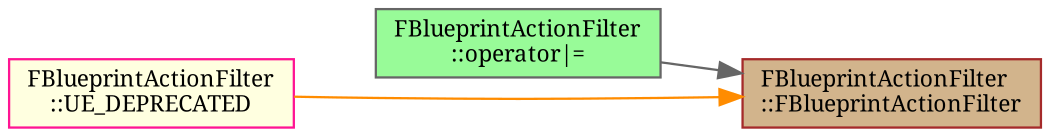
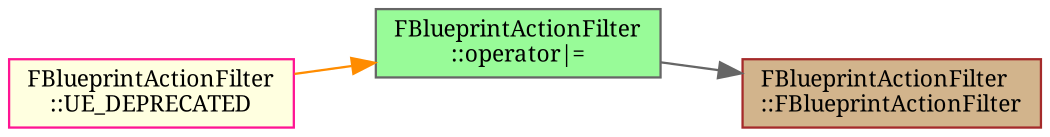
(507, 99) -> (323, 70)
